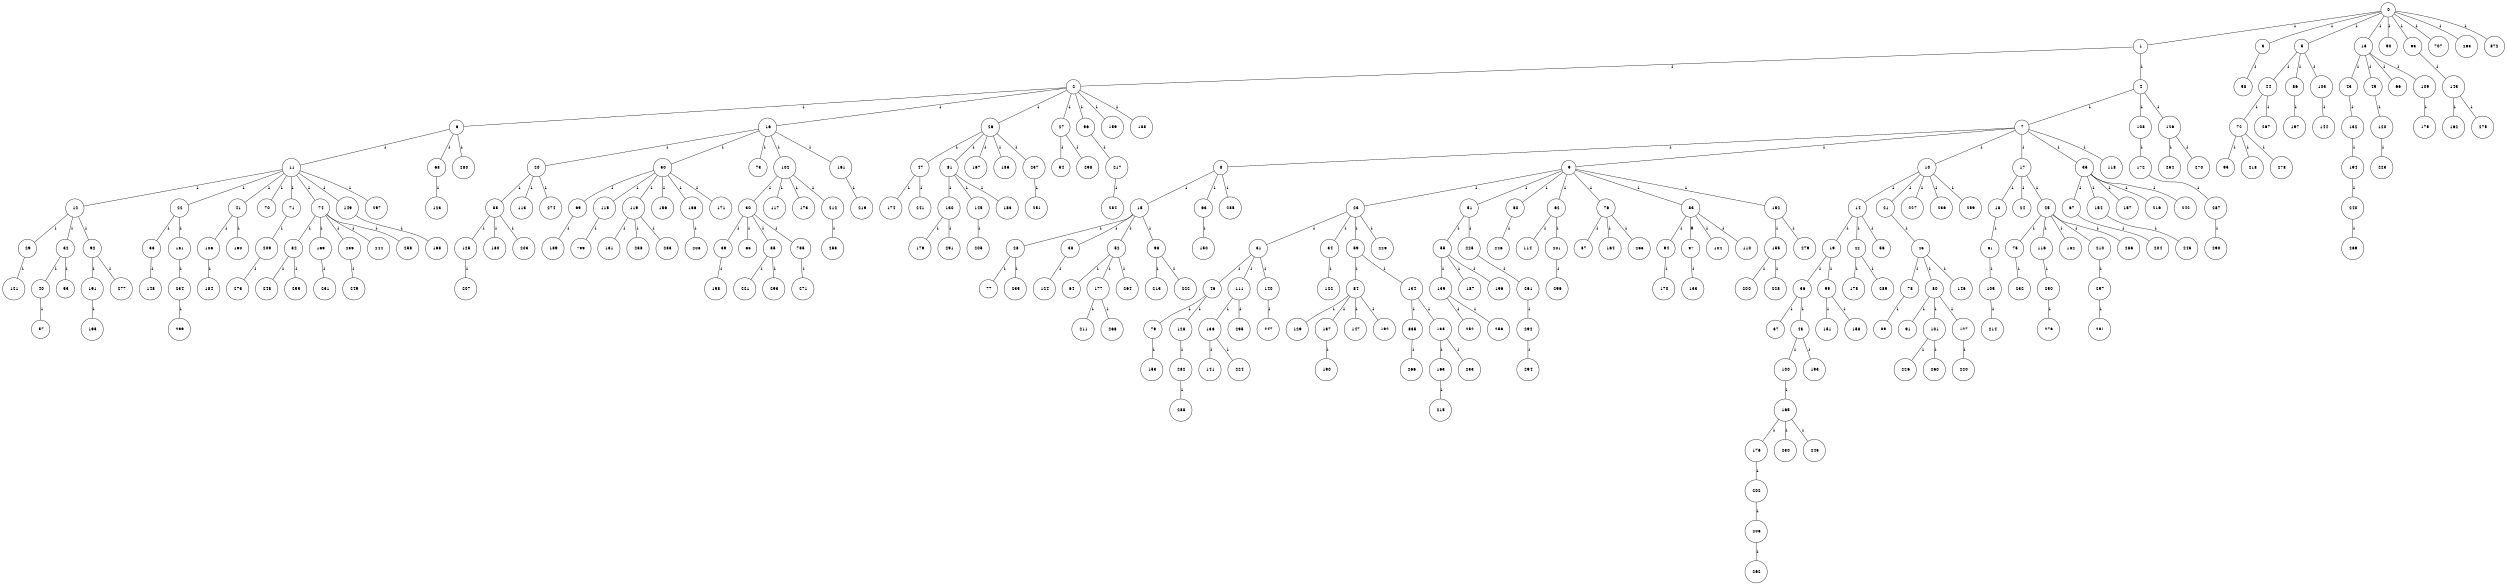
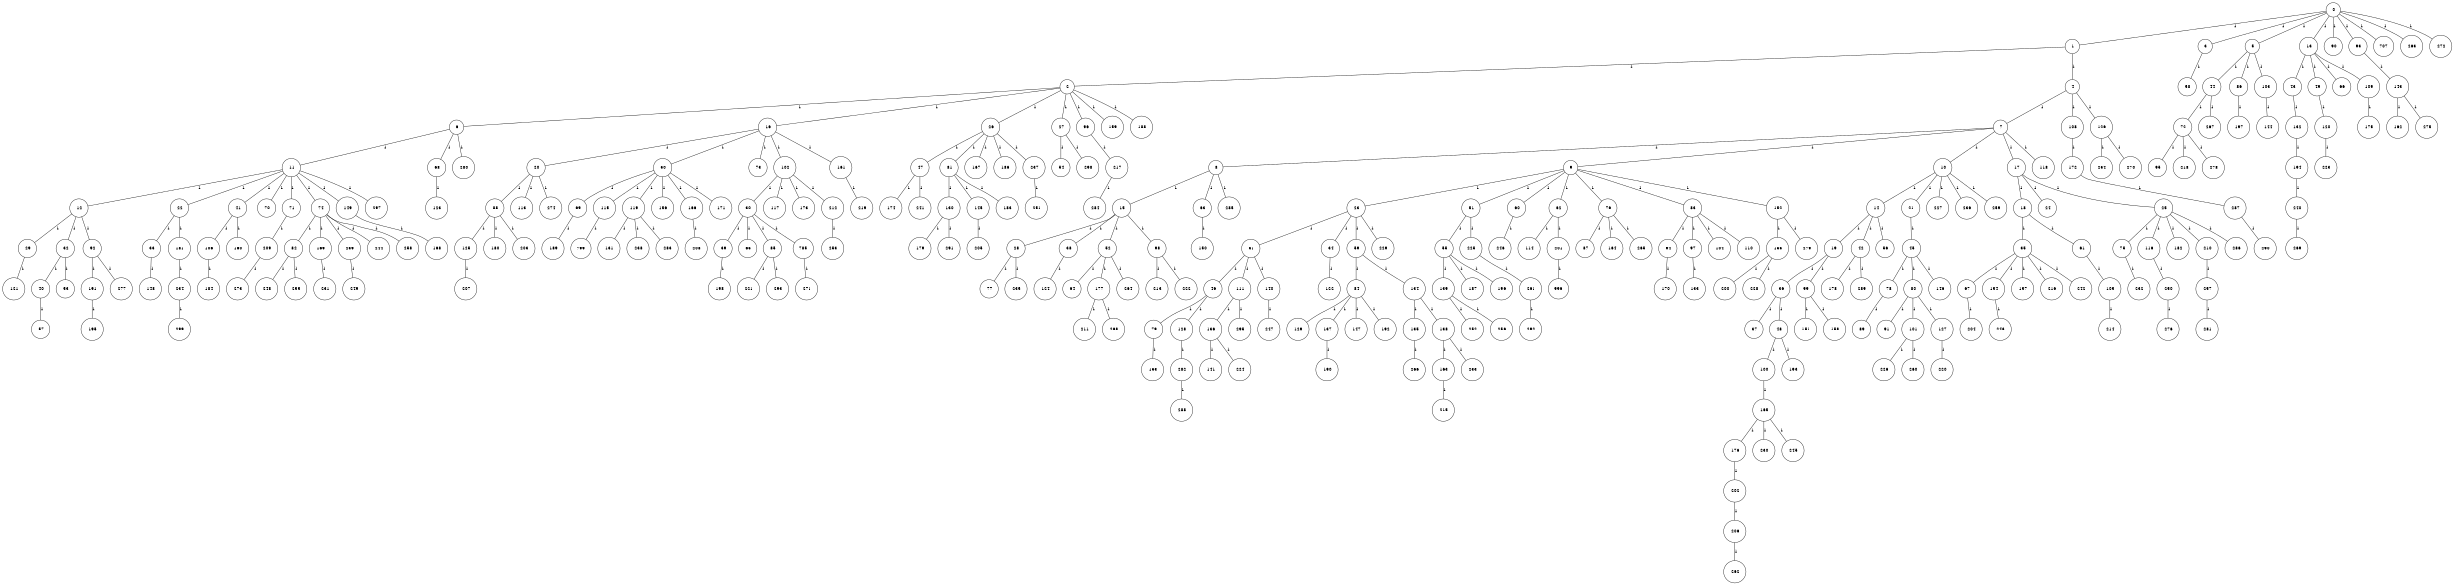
(2494, 46) -> (2441, 46)
(2052, 147) -> (2023, 228)
(1692, 228) -> (1694, 228)
(1557, 289) -> (1558, 289)
(1412, 329) -> (1414, 329)
(1528, 370) -> none
